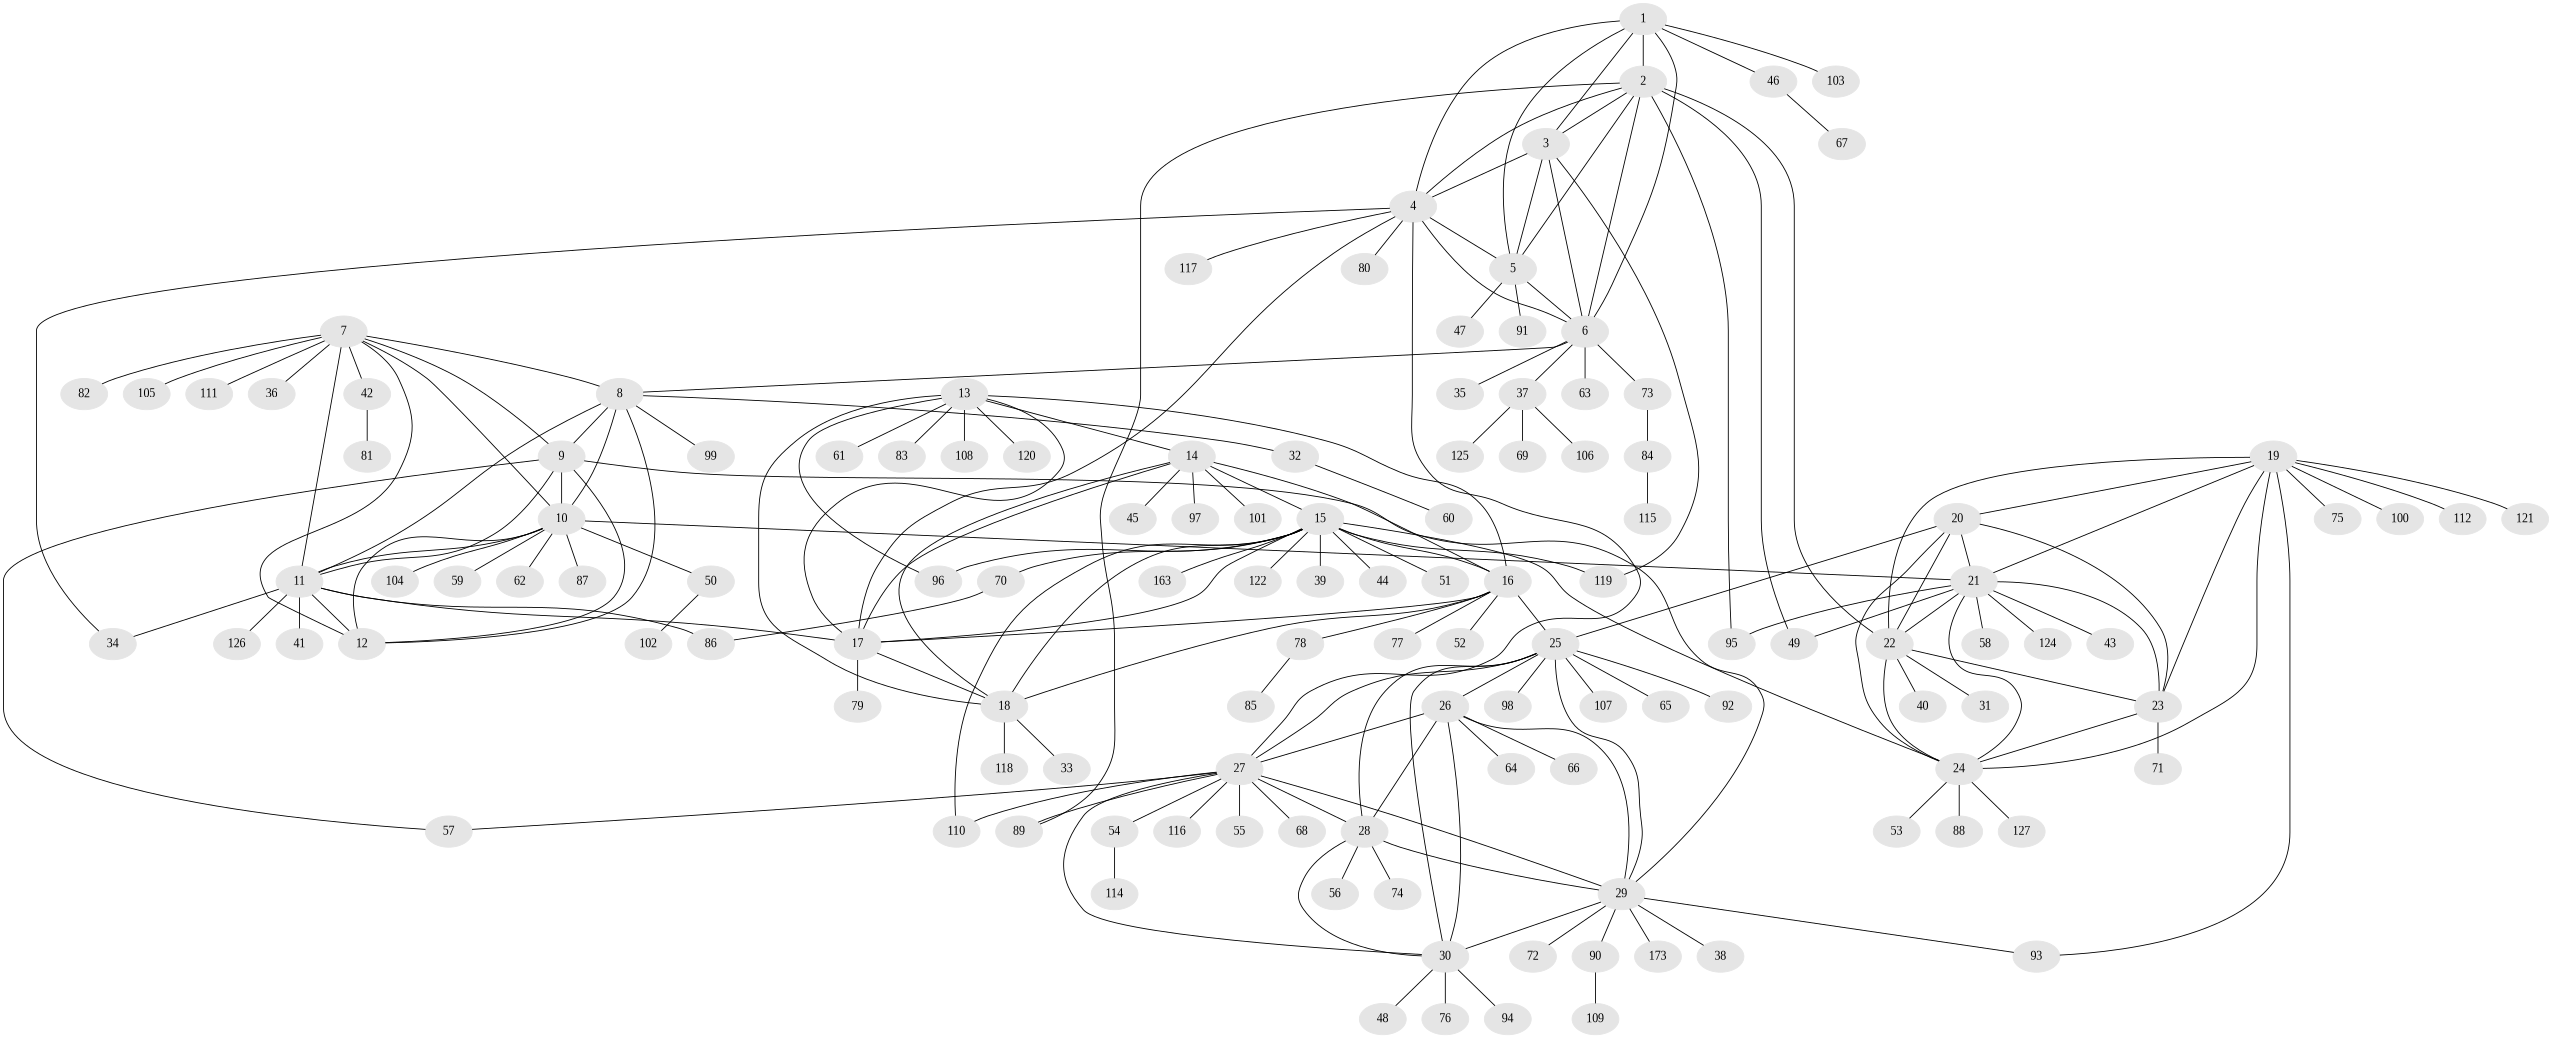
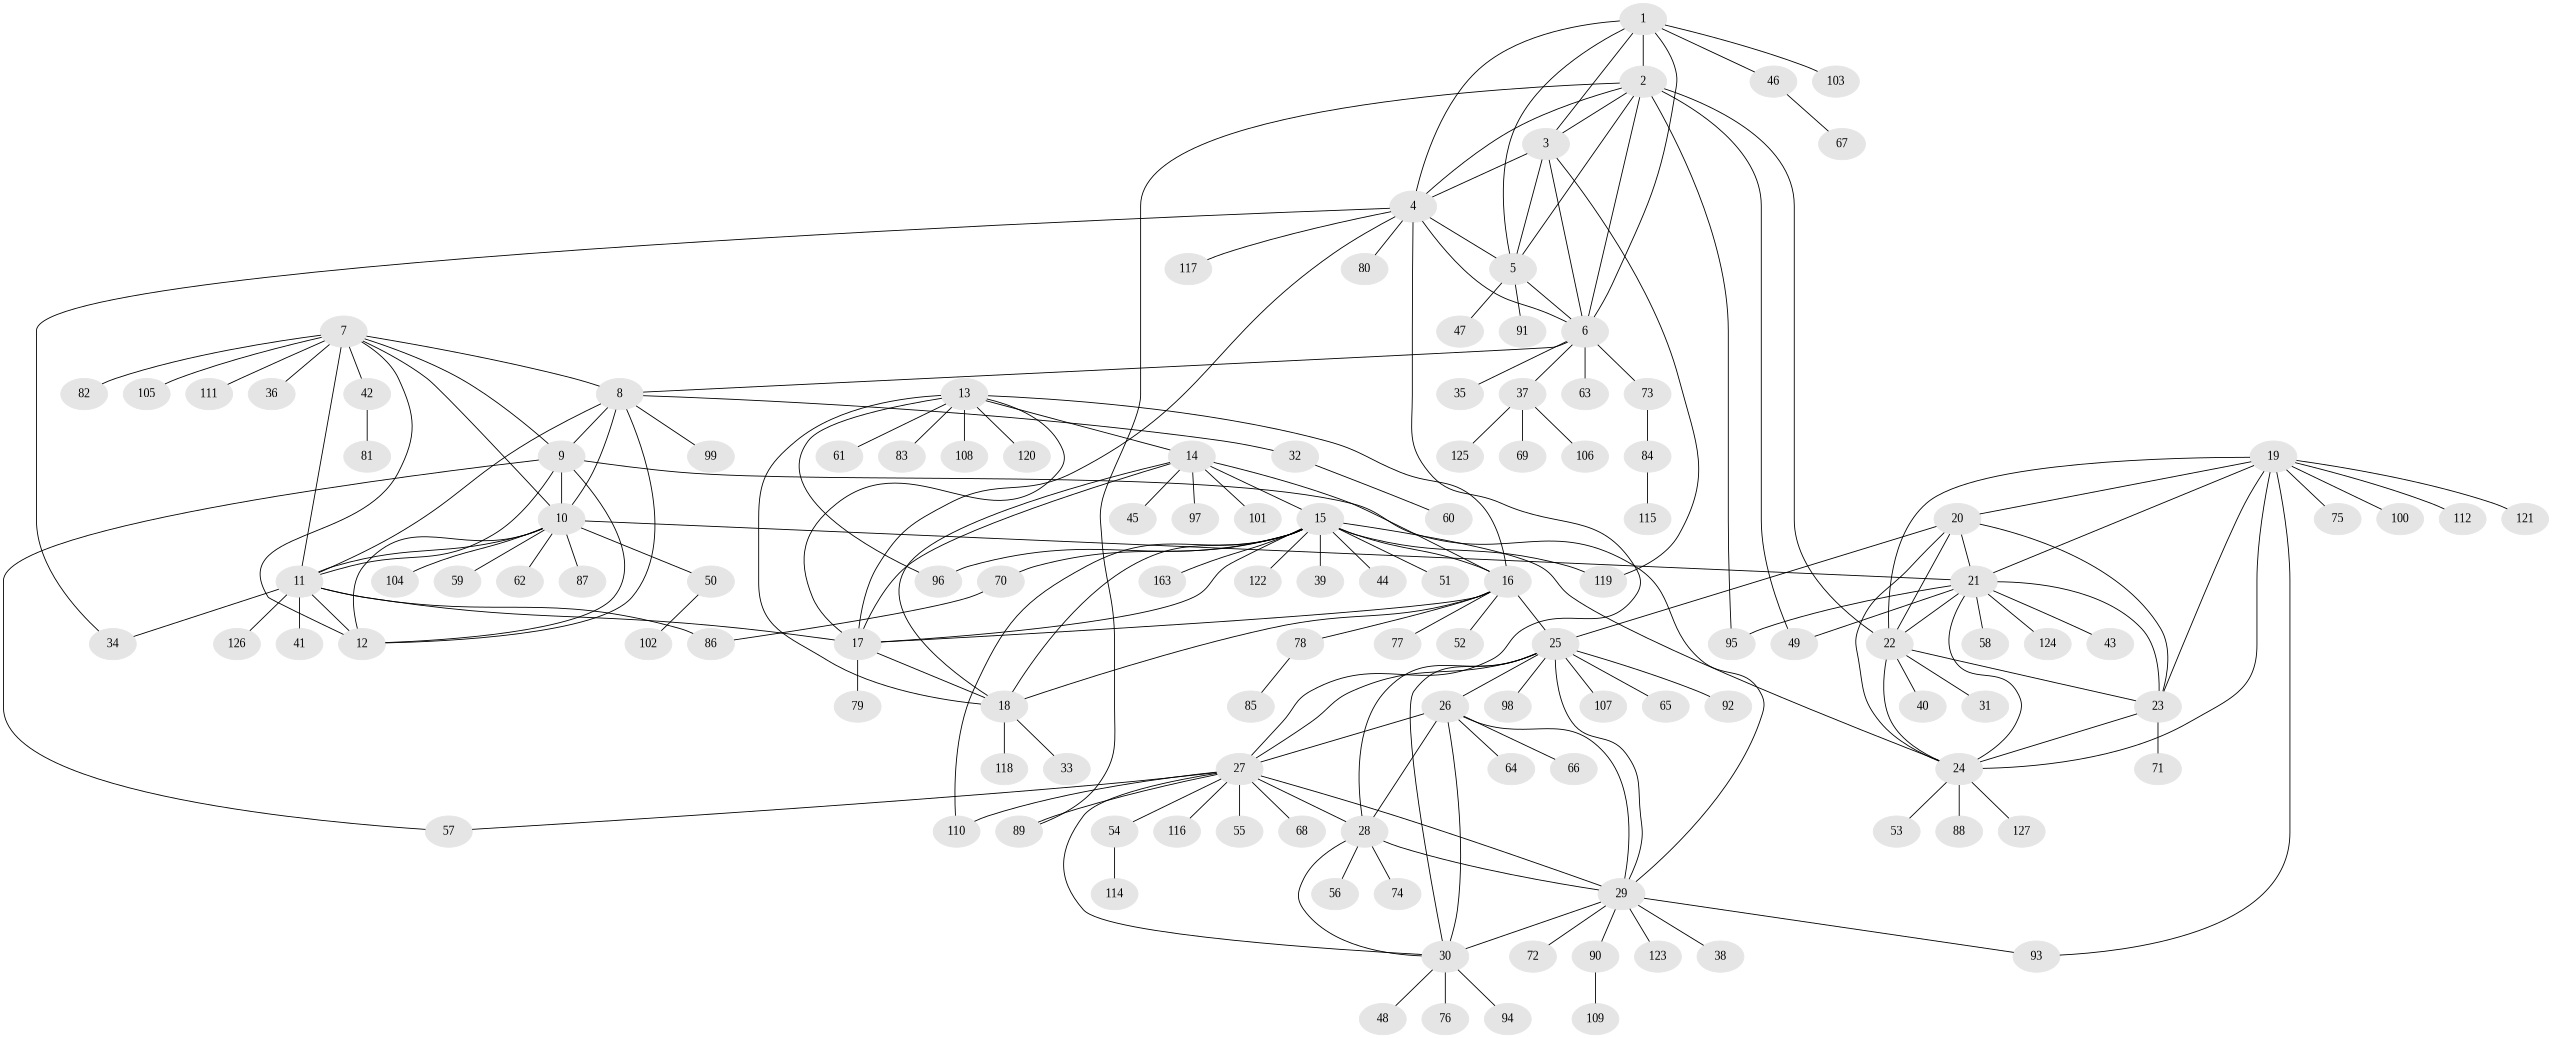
(1658, 957) -> (1658, 957)
